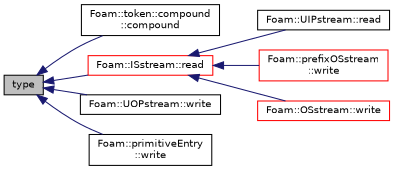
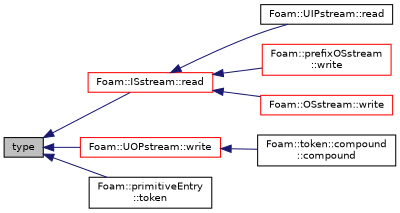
(73, 50) -> (244, 149)
(150, 105) -> (150, 147)
(150, 150) -> (150, 193)
